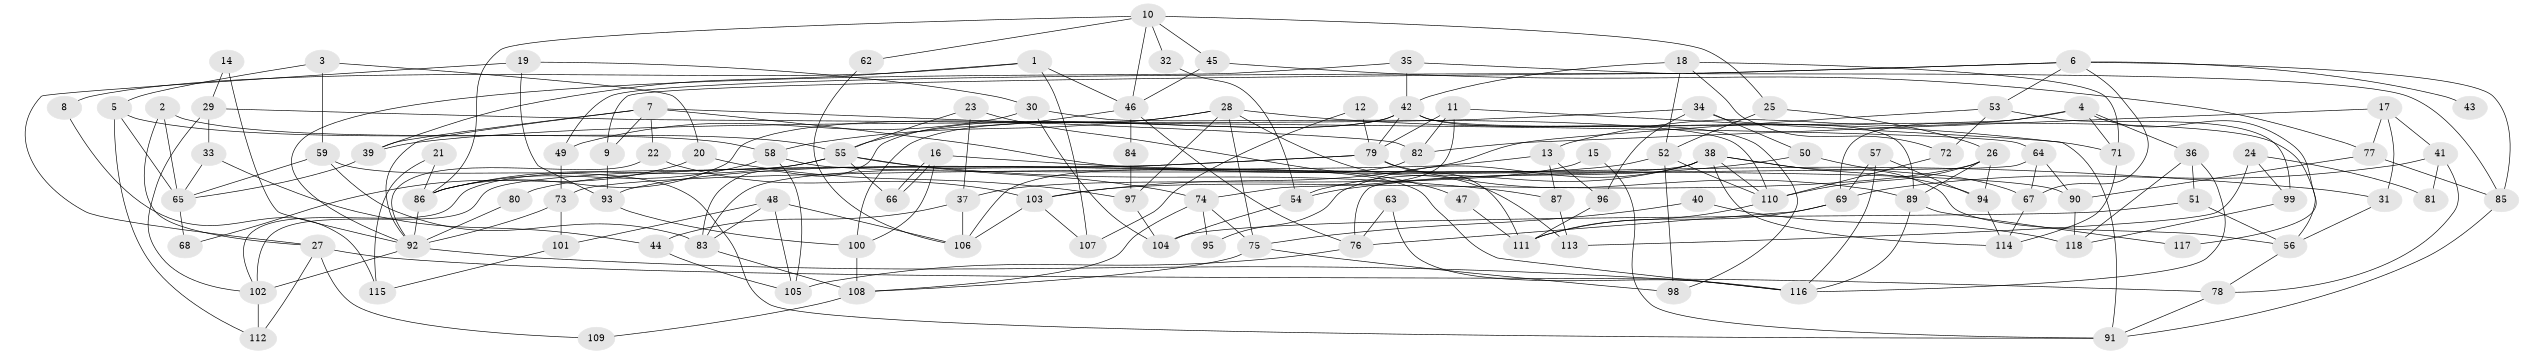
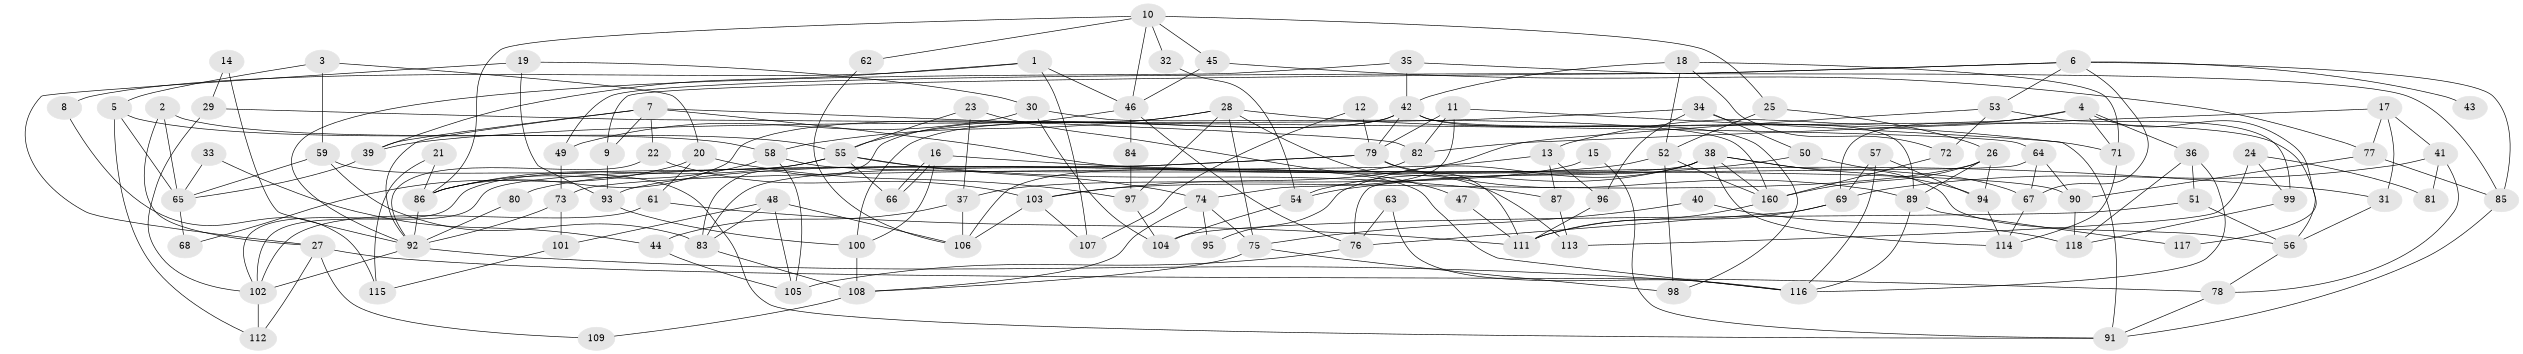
(209, 133) -> none
none -> (653, 200)
(1770, 200) -> (1770, 200)
